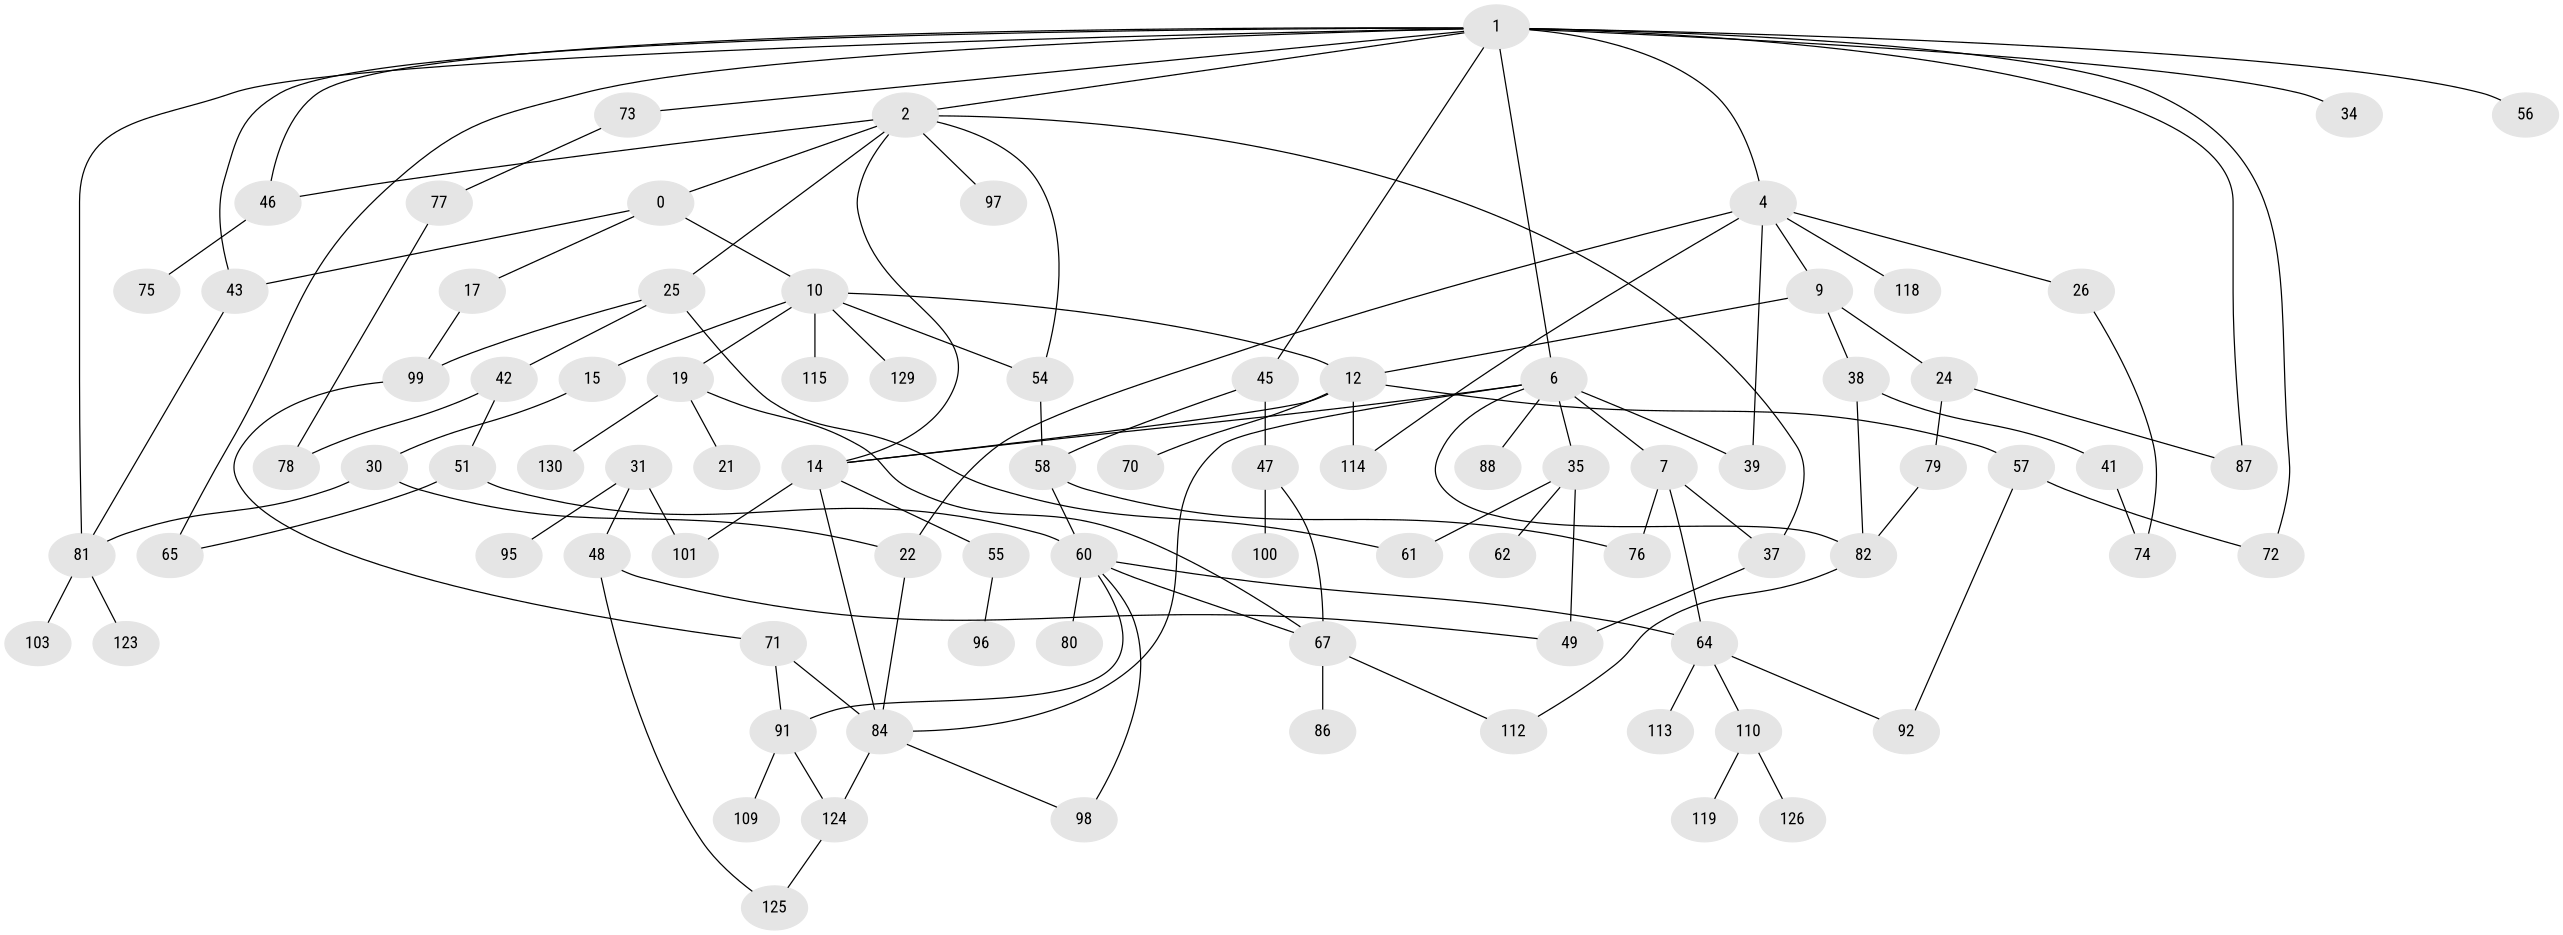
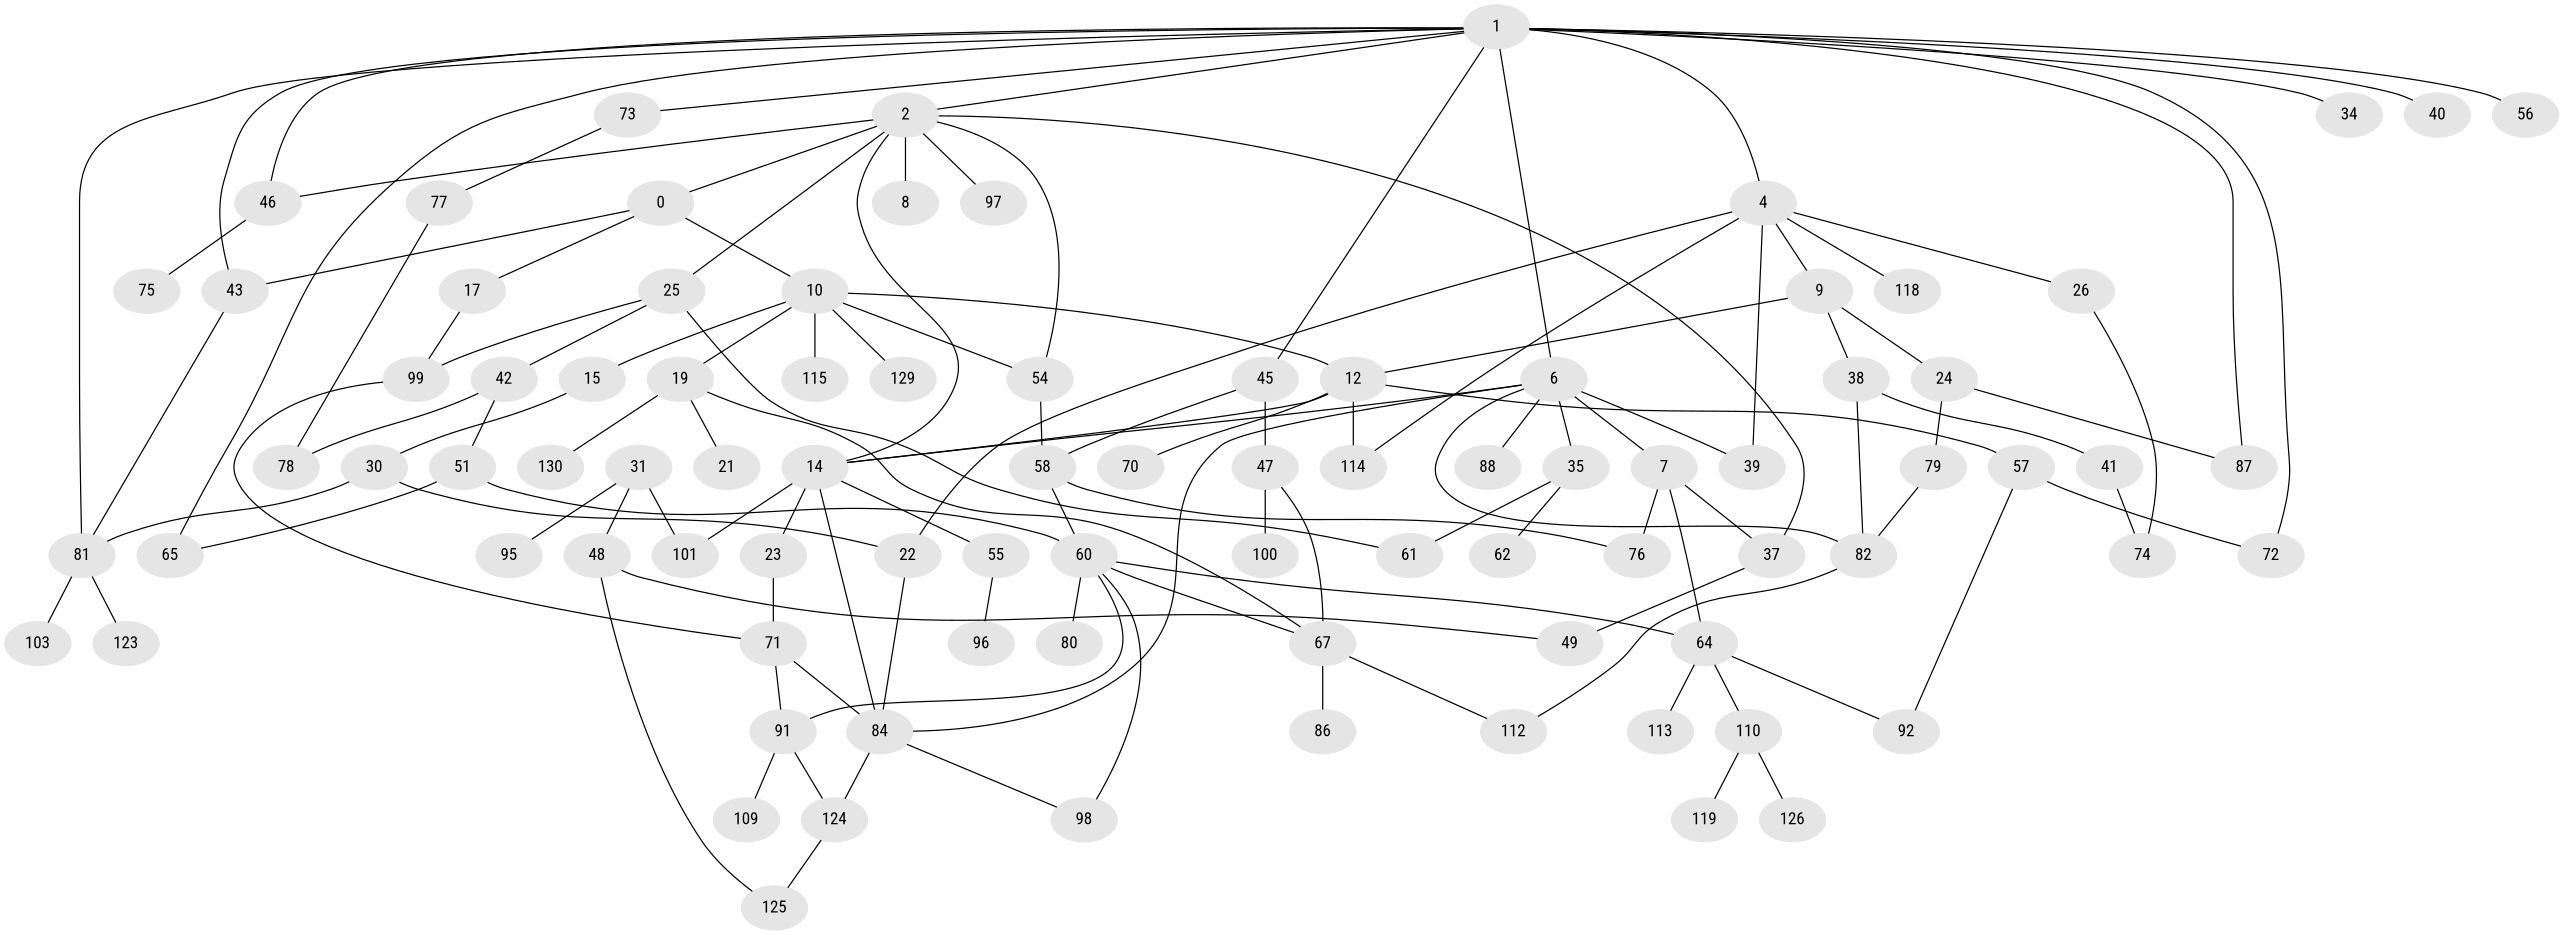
none -> (2437, 115)
none -> (905, 203)
(1573, 555) -> none
none -> (773, 556)
